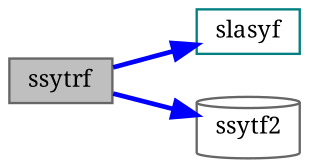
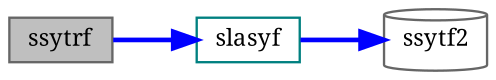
(143, 101) -> (330, 40)
